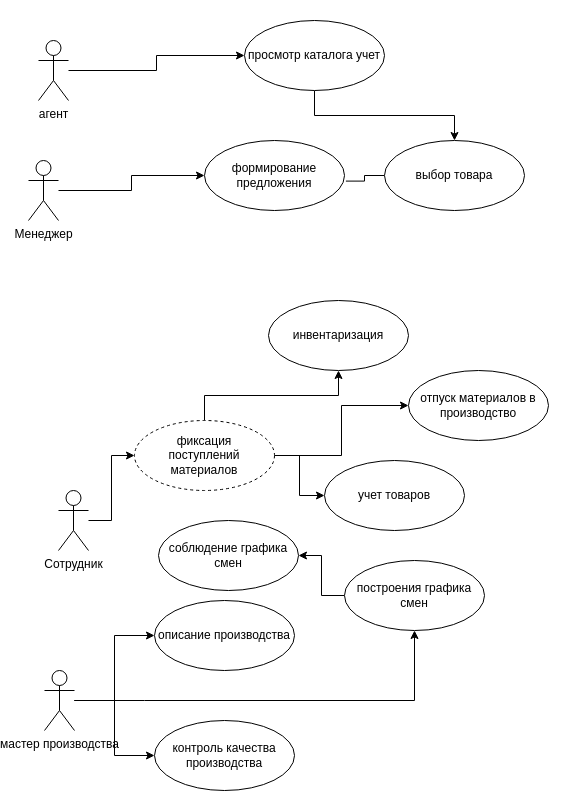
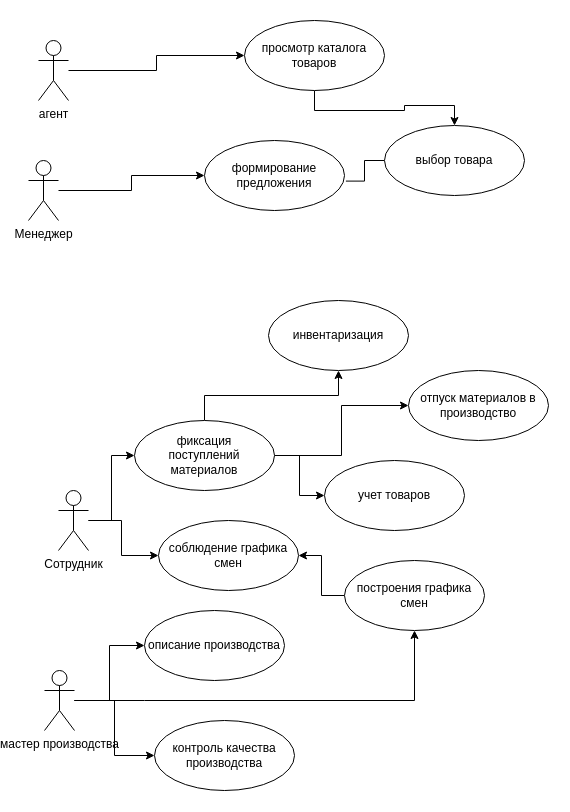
(315, 56) -> (315, 56)
(455, 176) -> (455, 161)
(205, 456) -> (205, 456)
none -> (122, 549)
(225, 636) -> (215, 646)
